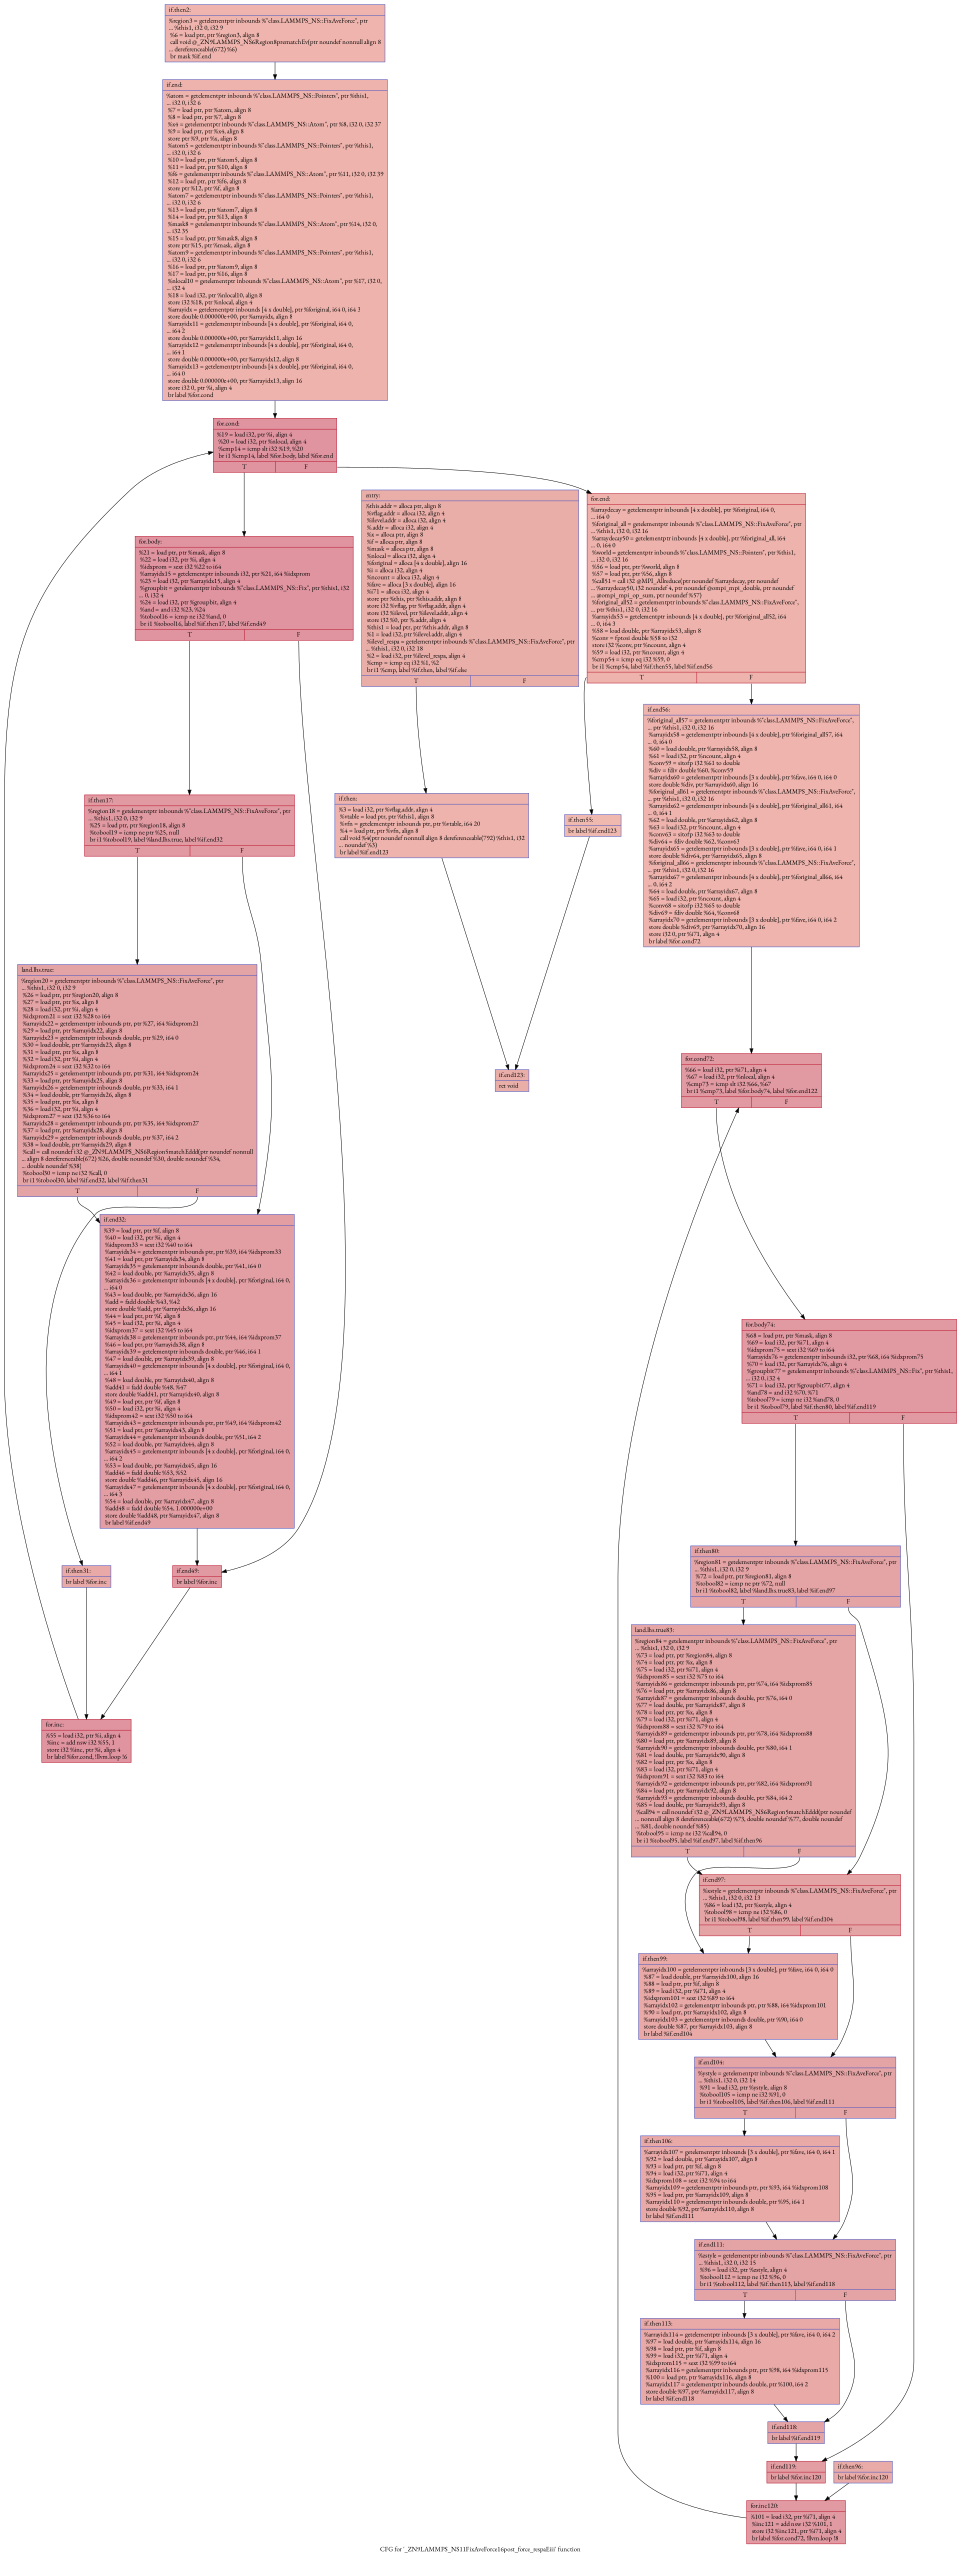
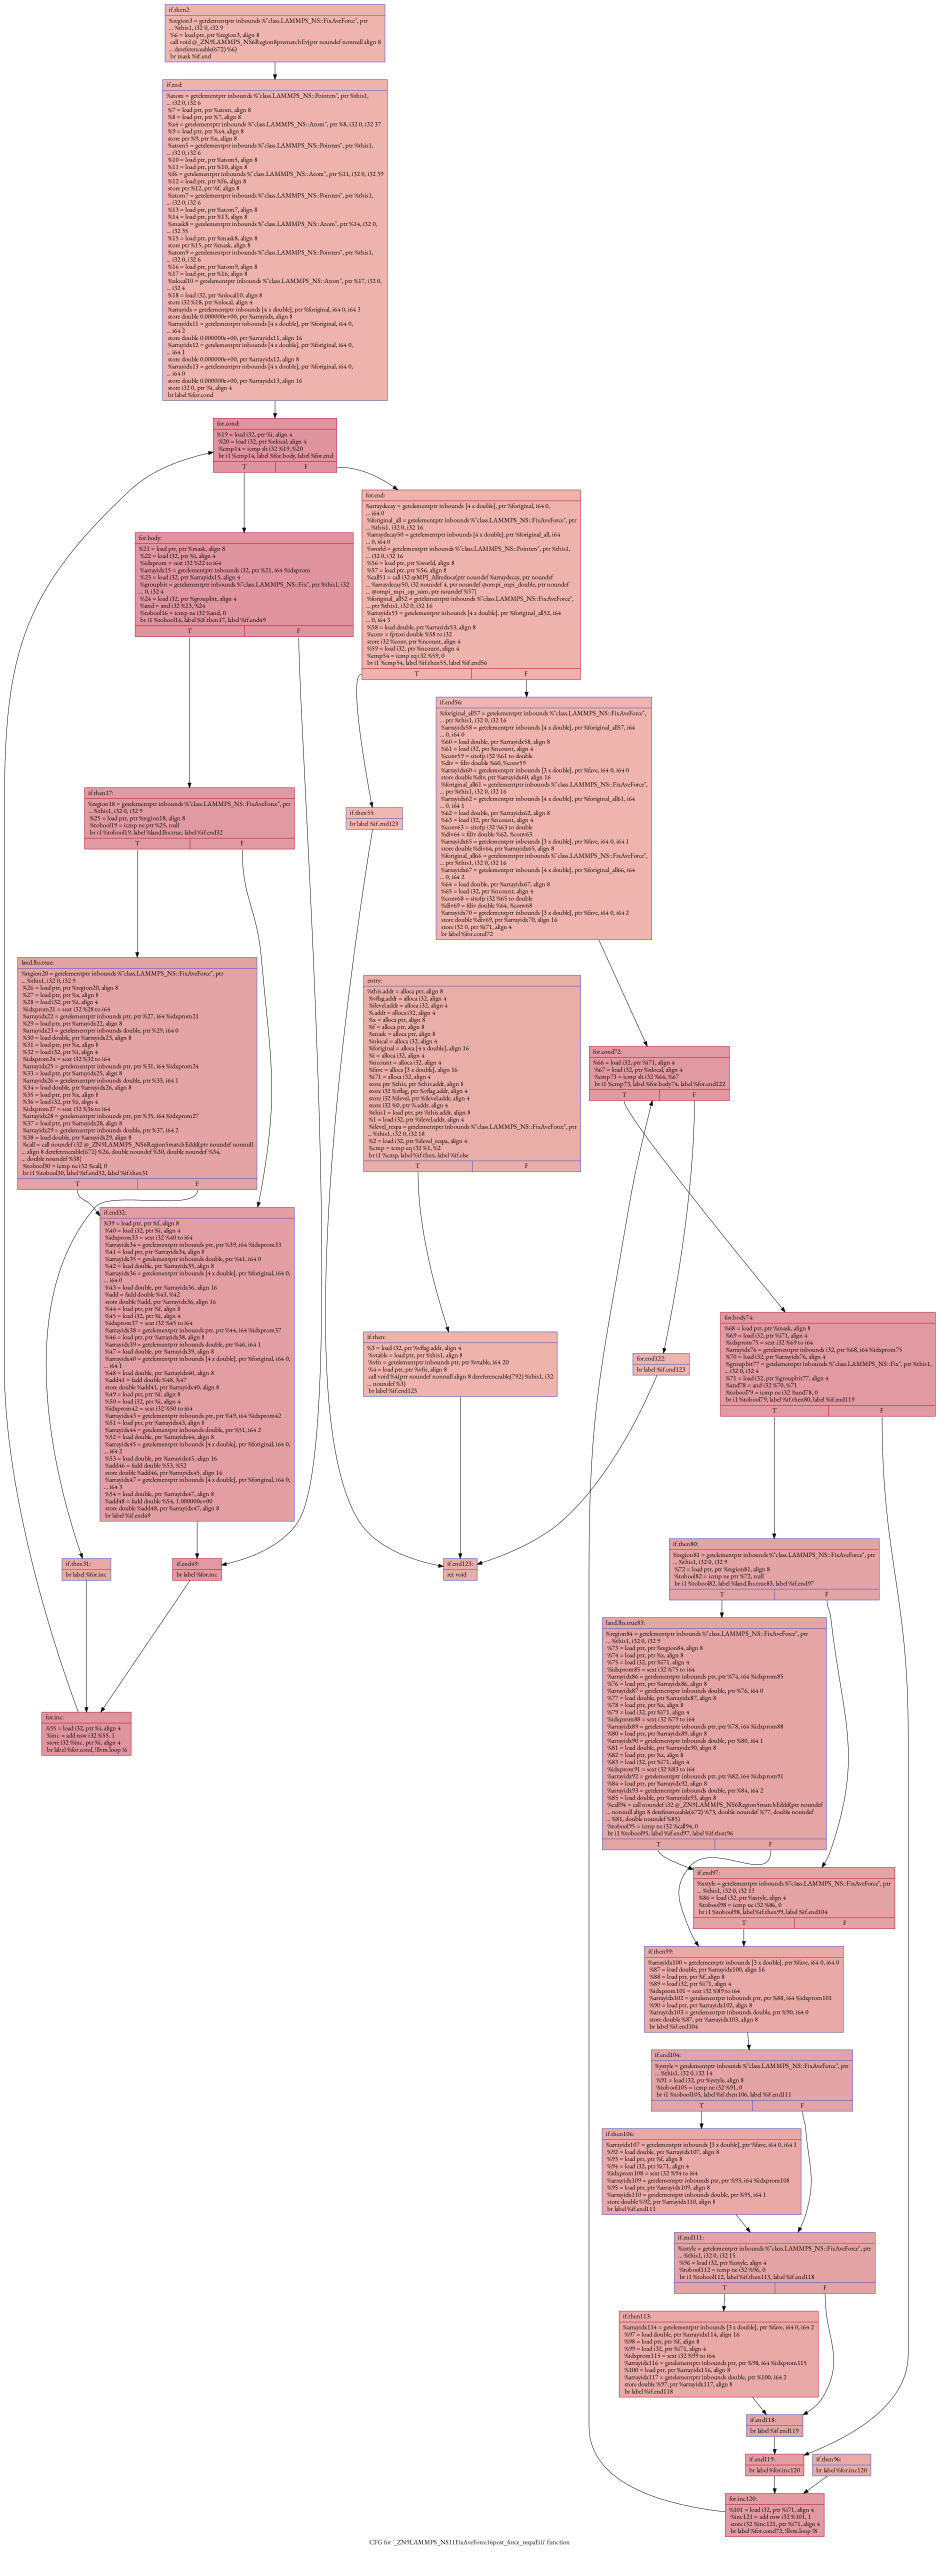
none -> (661, 1364)
(853, 1997) -> none
(740, 2361) -> (719, 2354)
